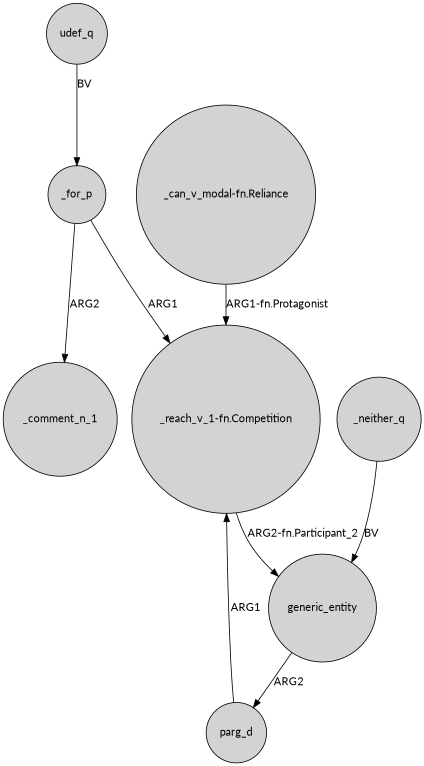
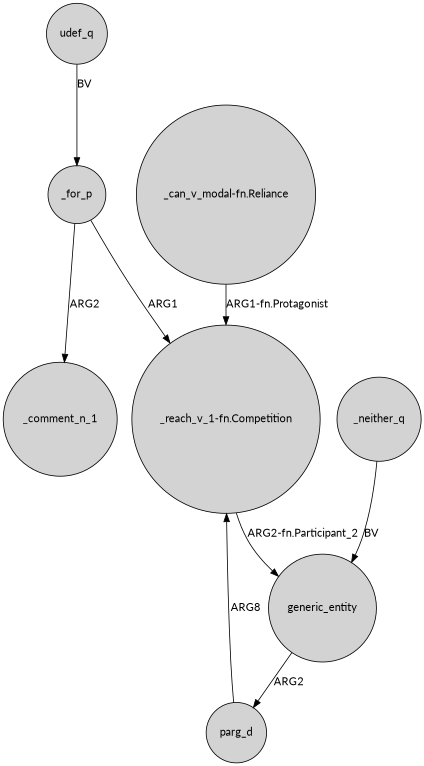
(246, 608) -> (246, 608)
